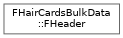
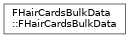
(62, 19) -> (65, 19)
